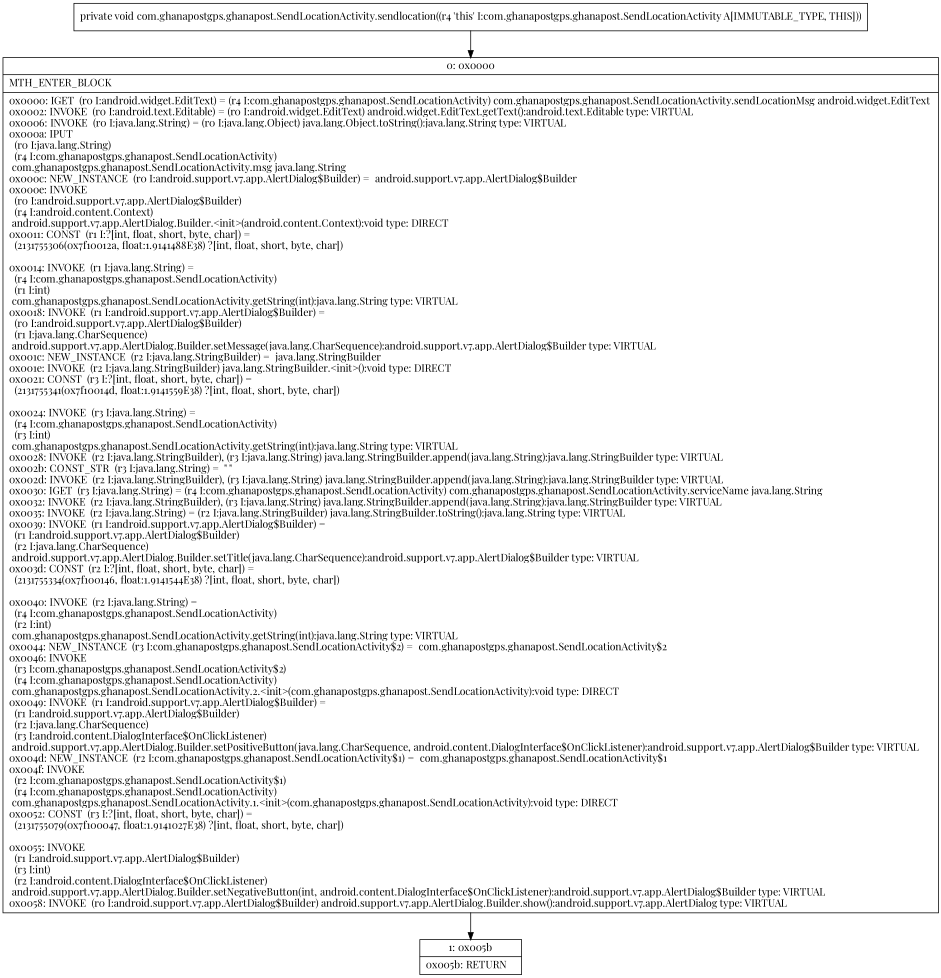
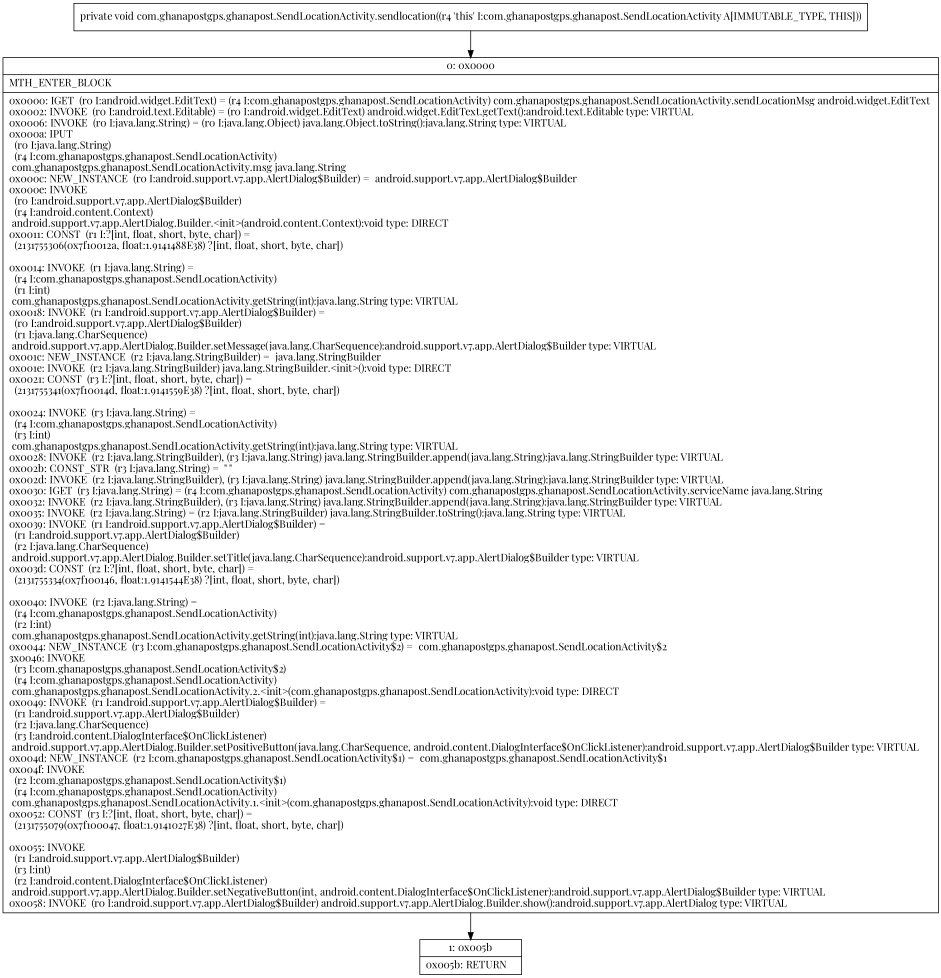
(51, 658) -> (50, 658)
